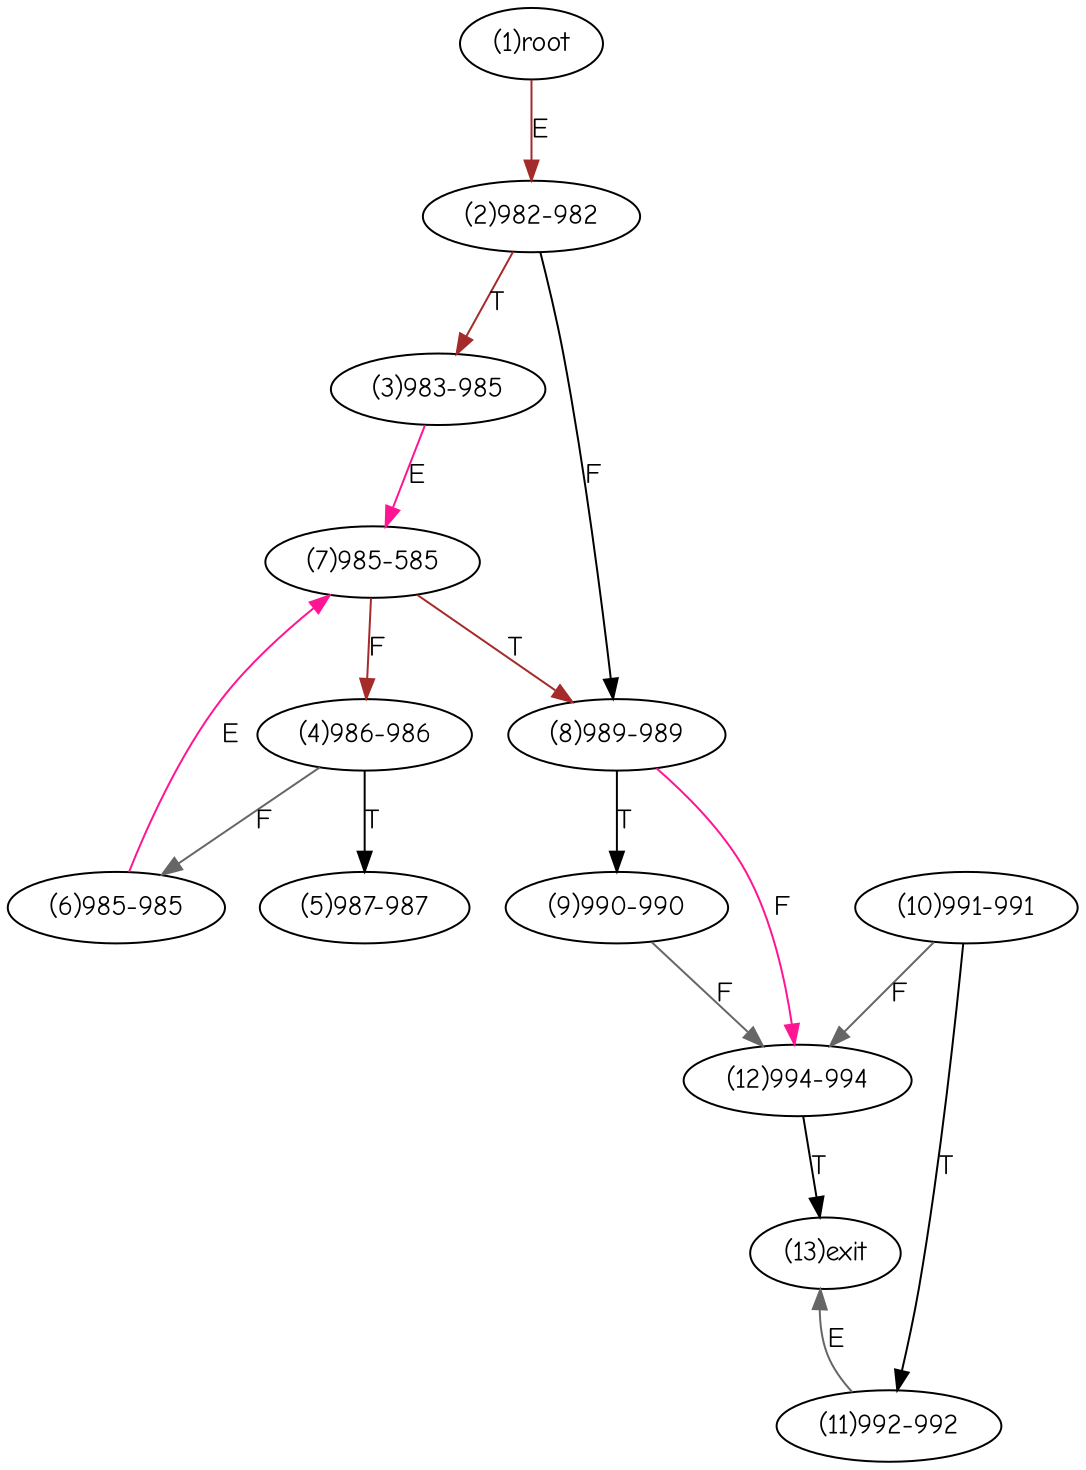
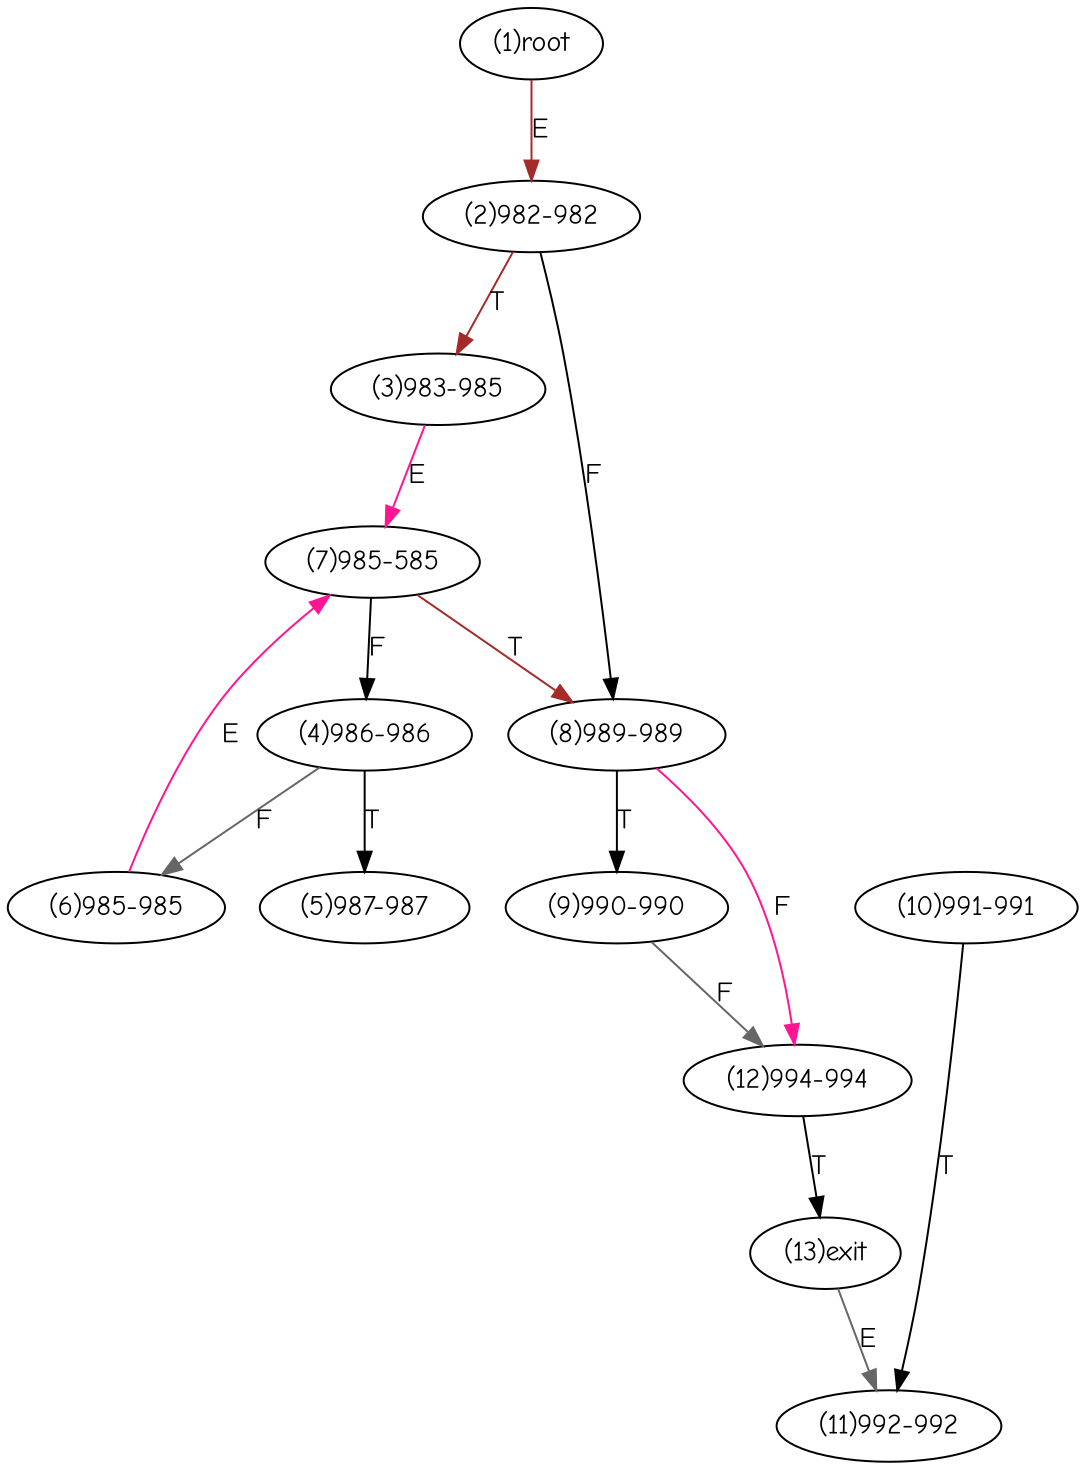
(369, 638) -> (369, 638)
(889, 987) -> none
(827, 1354) -> (854, 1330)
